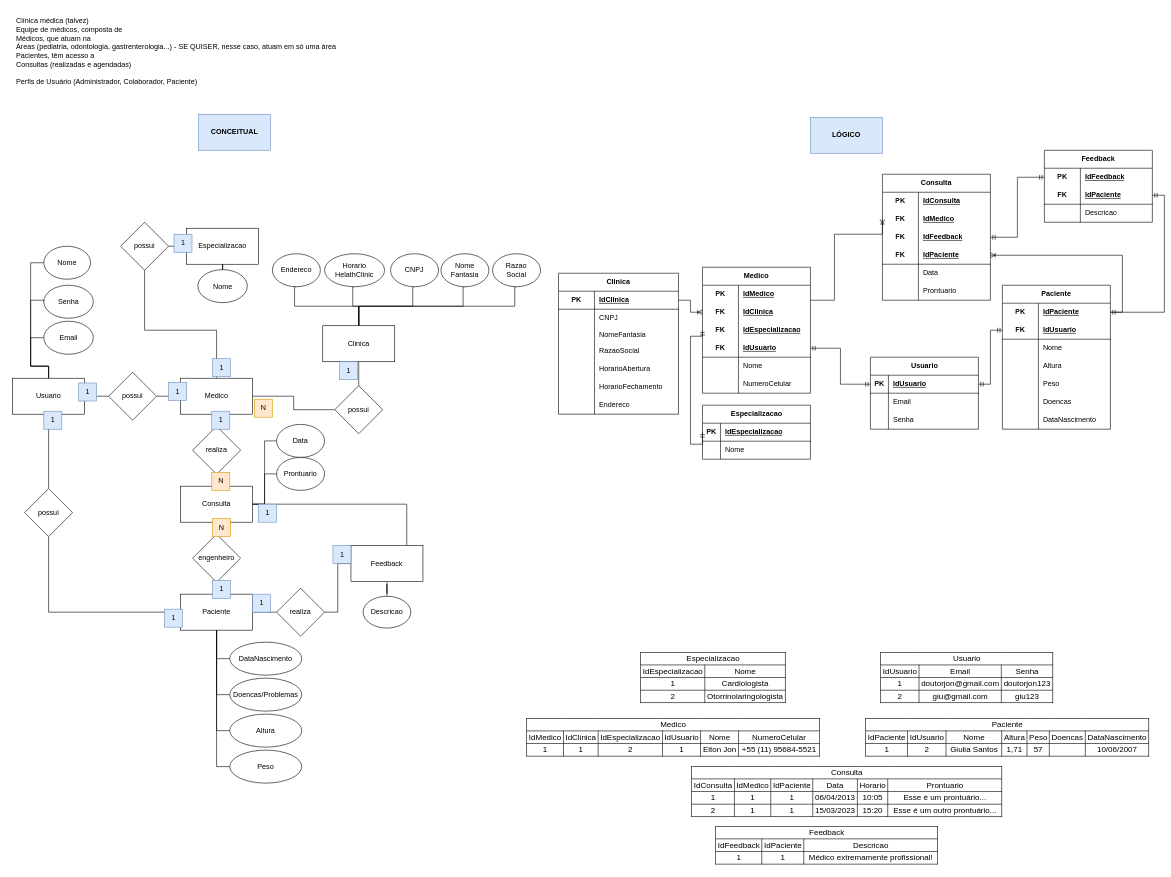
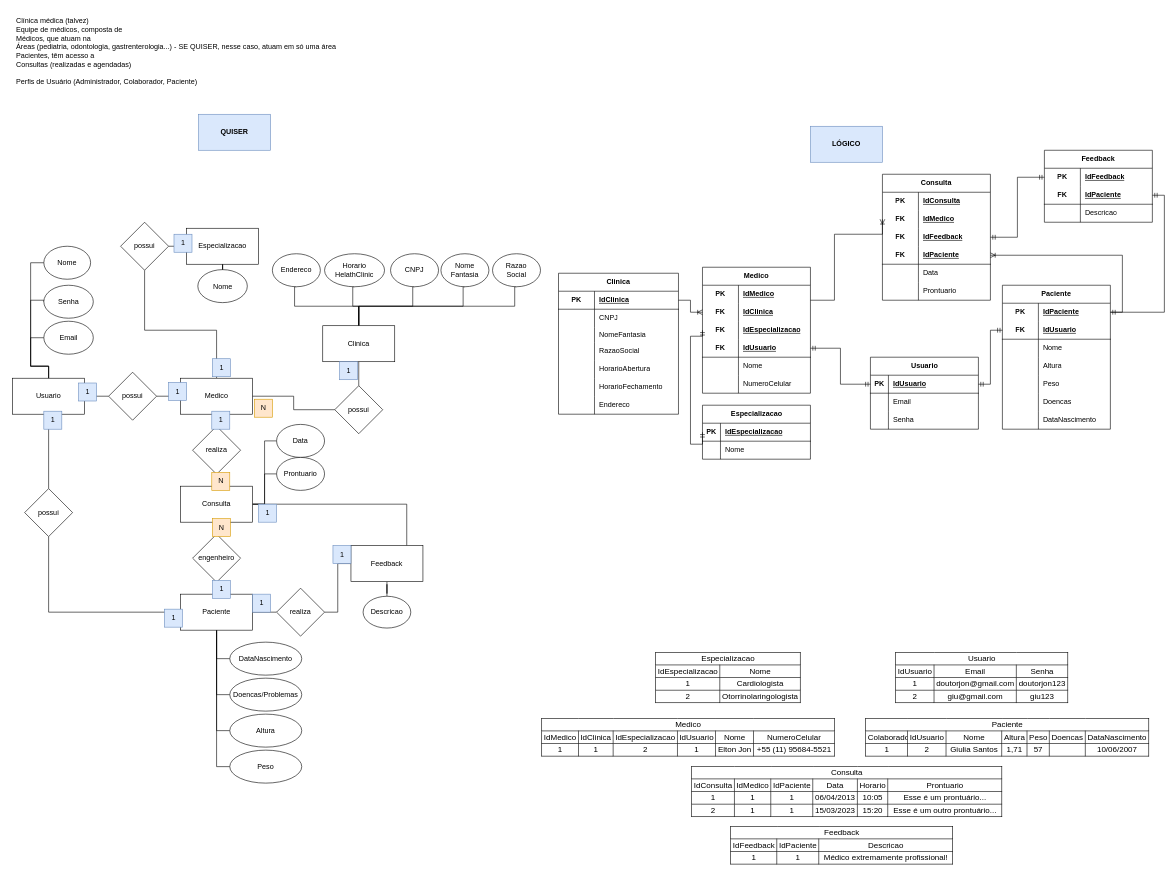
(234, 132) -> (234, 132)
(846, 135) -> (846, 144)
(714, 677) -> (729, 677)
(966, 677) -> (981, 677)
(971, 731) -> (973, 731)
(672, 735) -> (687, 735)
(828, 843) -> (843, 843)
